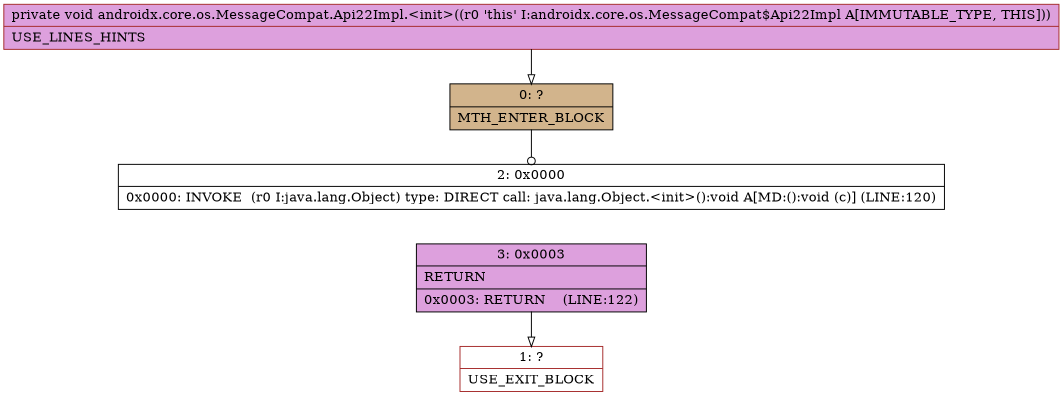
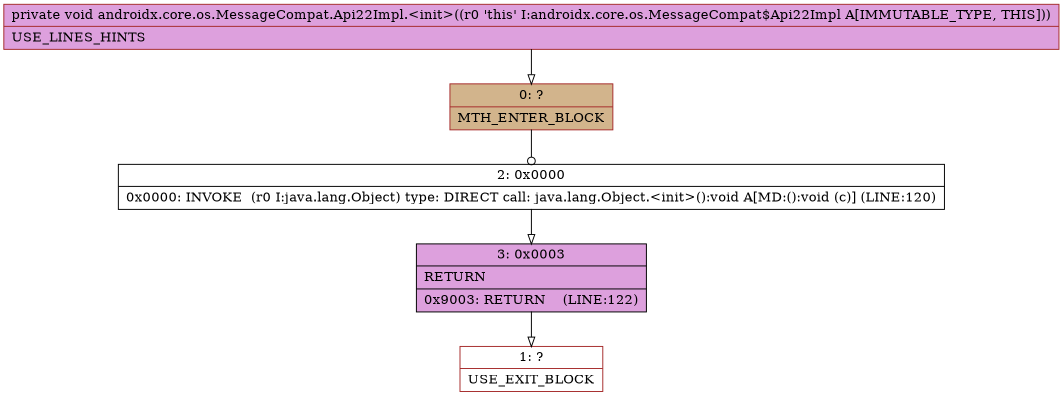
(531, 107) -> (531, 107)
none -> (531, 222)
(531, 300) -> (531, 300)
